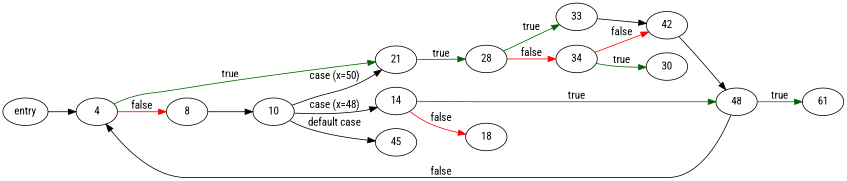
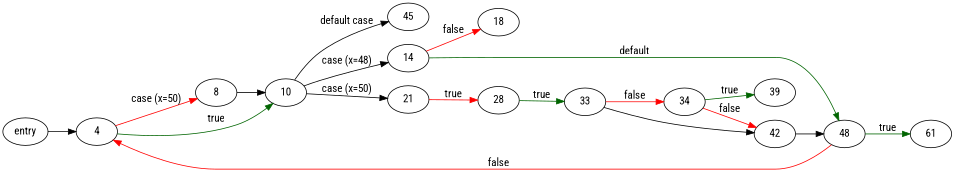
(437, 59) -> (449, 100)
(527, 59) -> (631, 102)
(667, 67) -> (775, 93)
(240, 80) -> (195, 133)
(577, 96) -> (635, 52)
(142, 106) -> (156, 99)
(428, 178) -> (477, 169)
